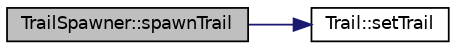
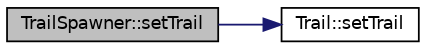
(128, 25) -> (113, 25)
